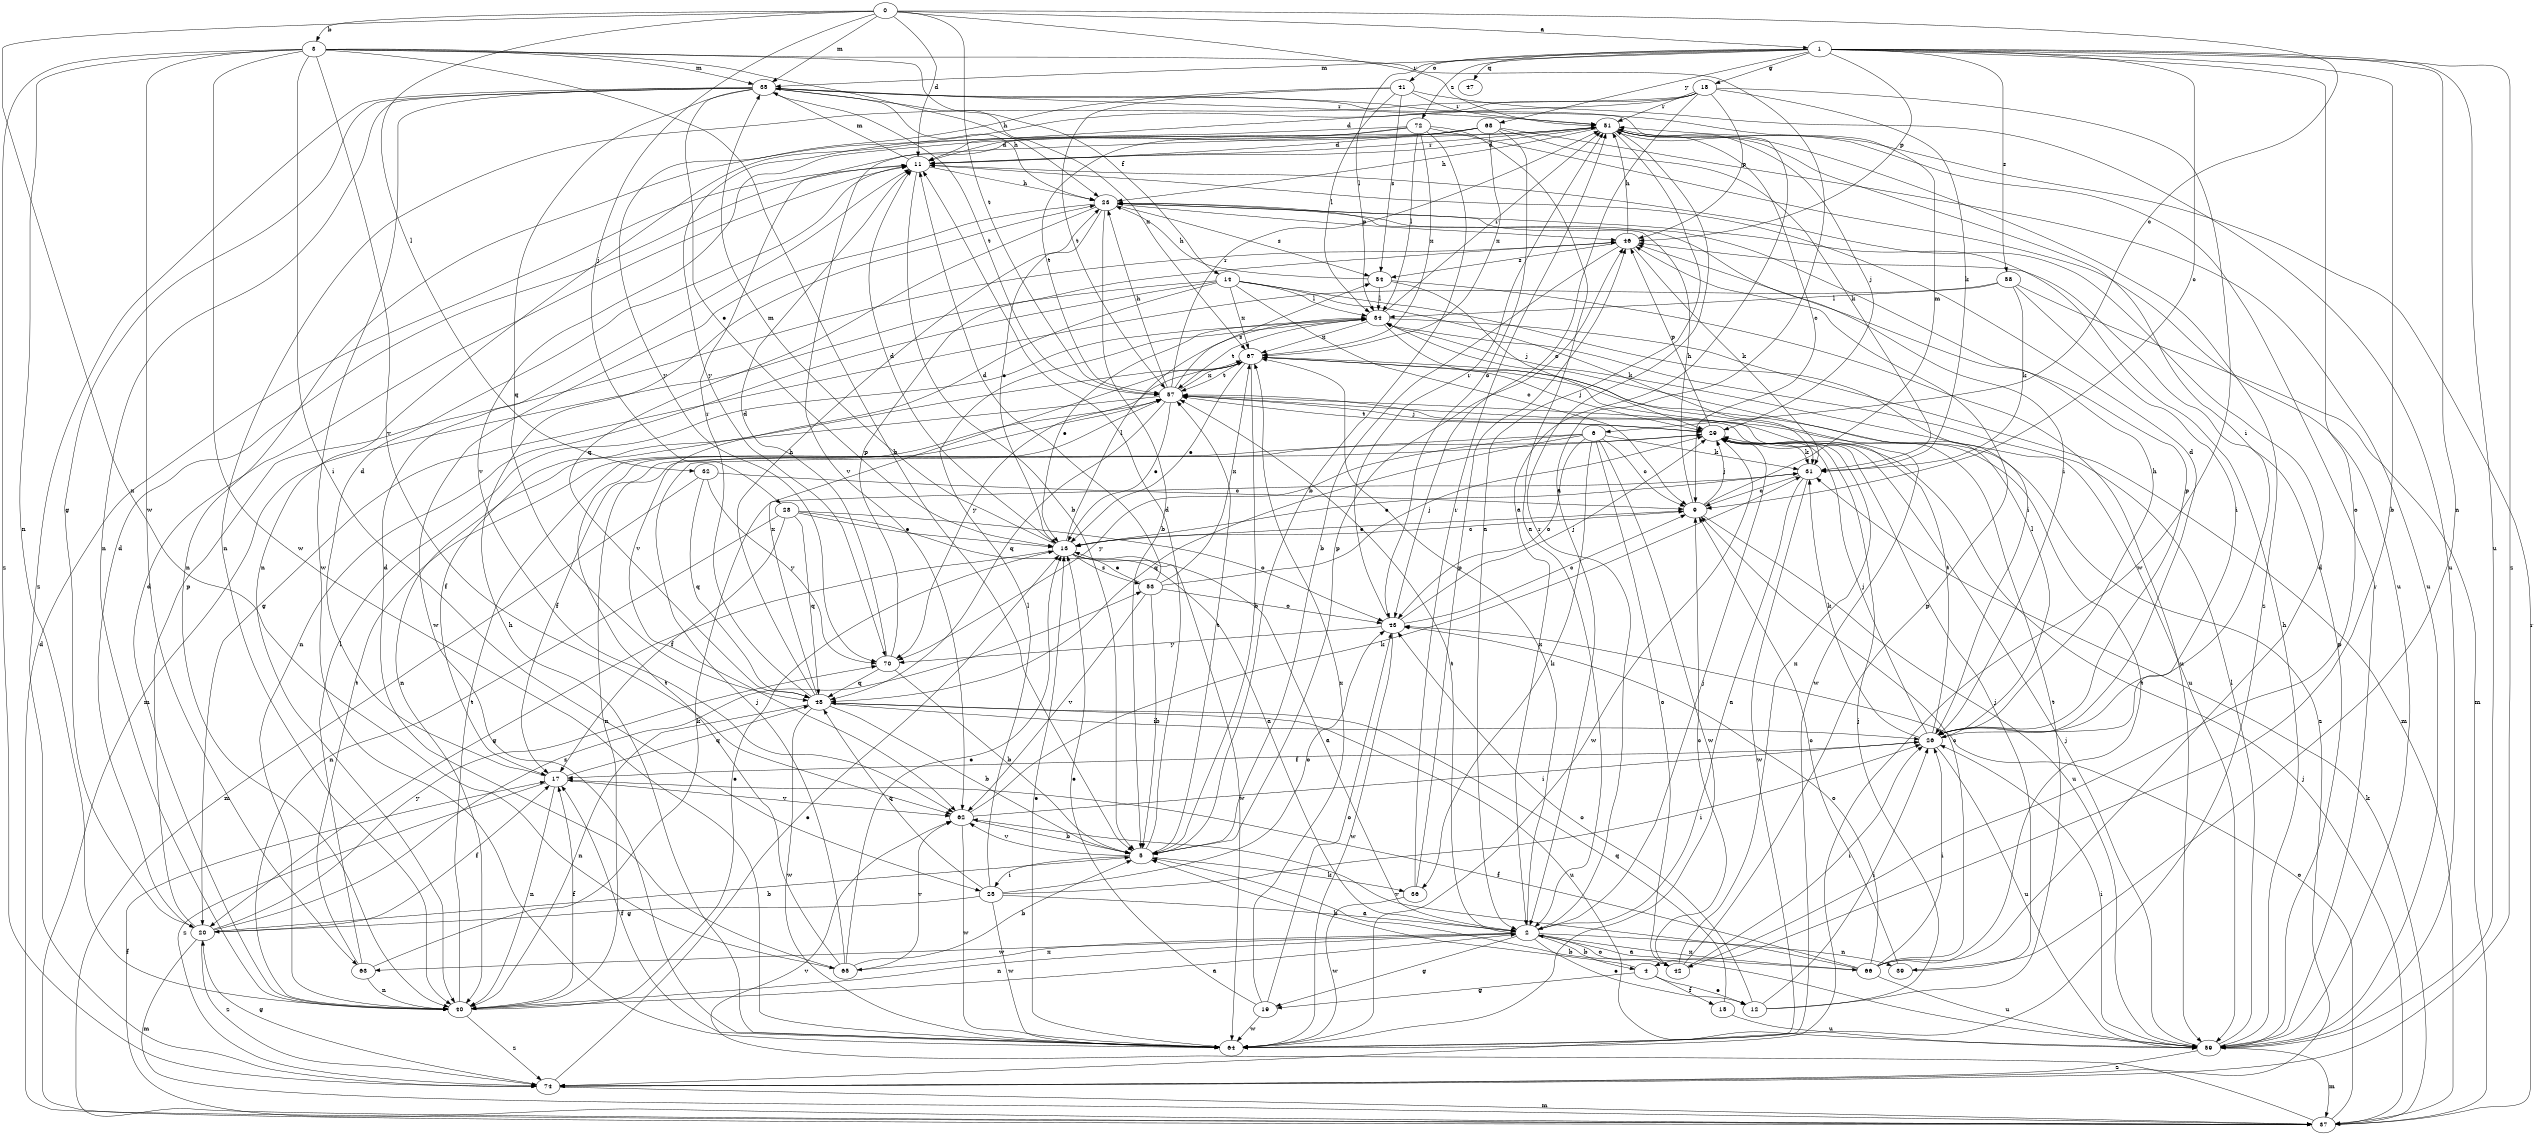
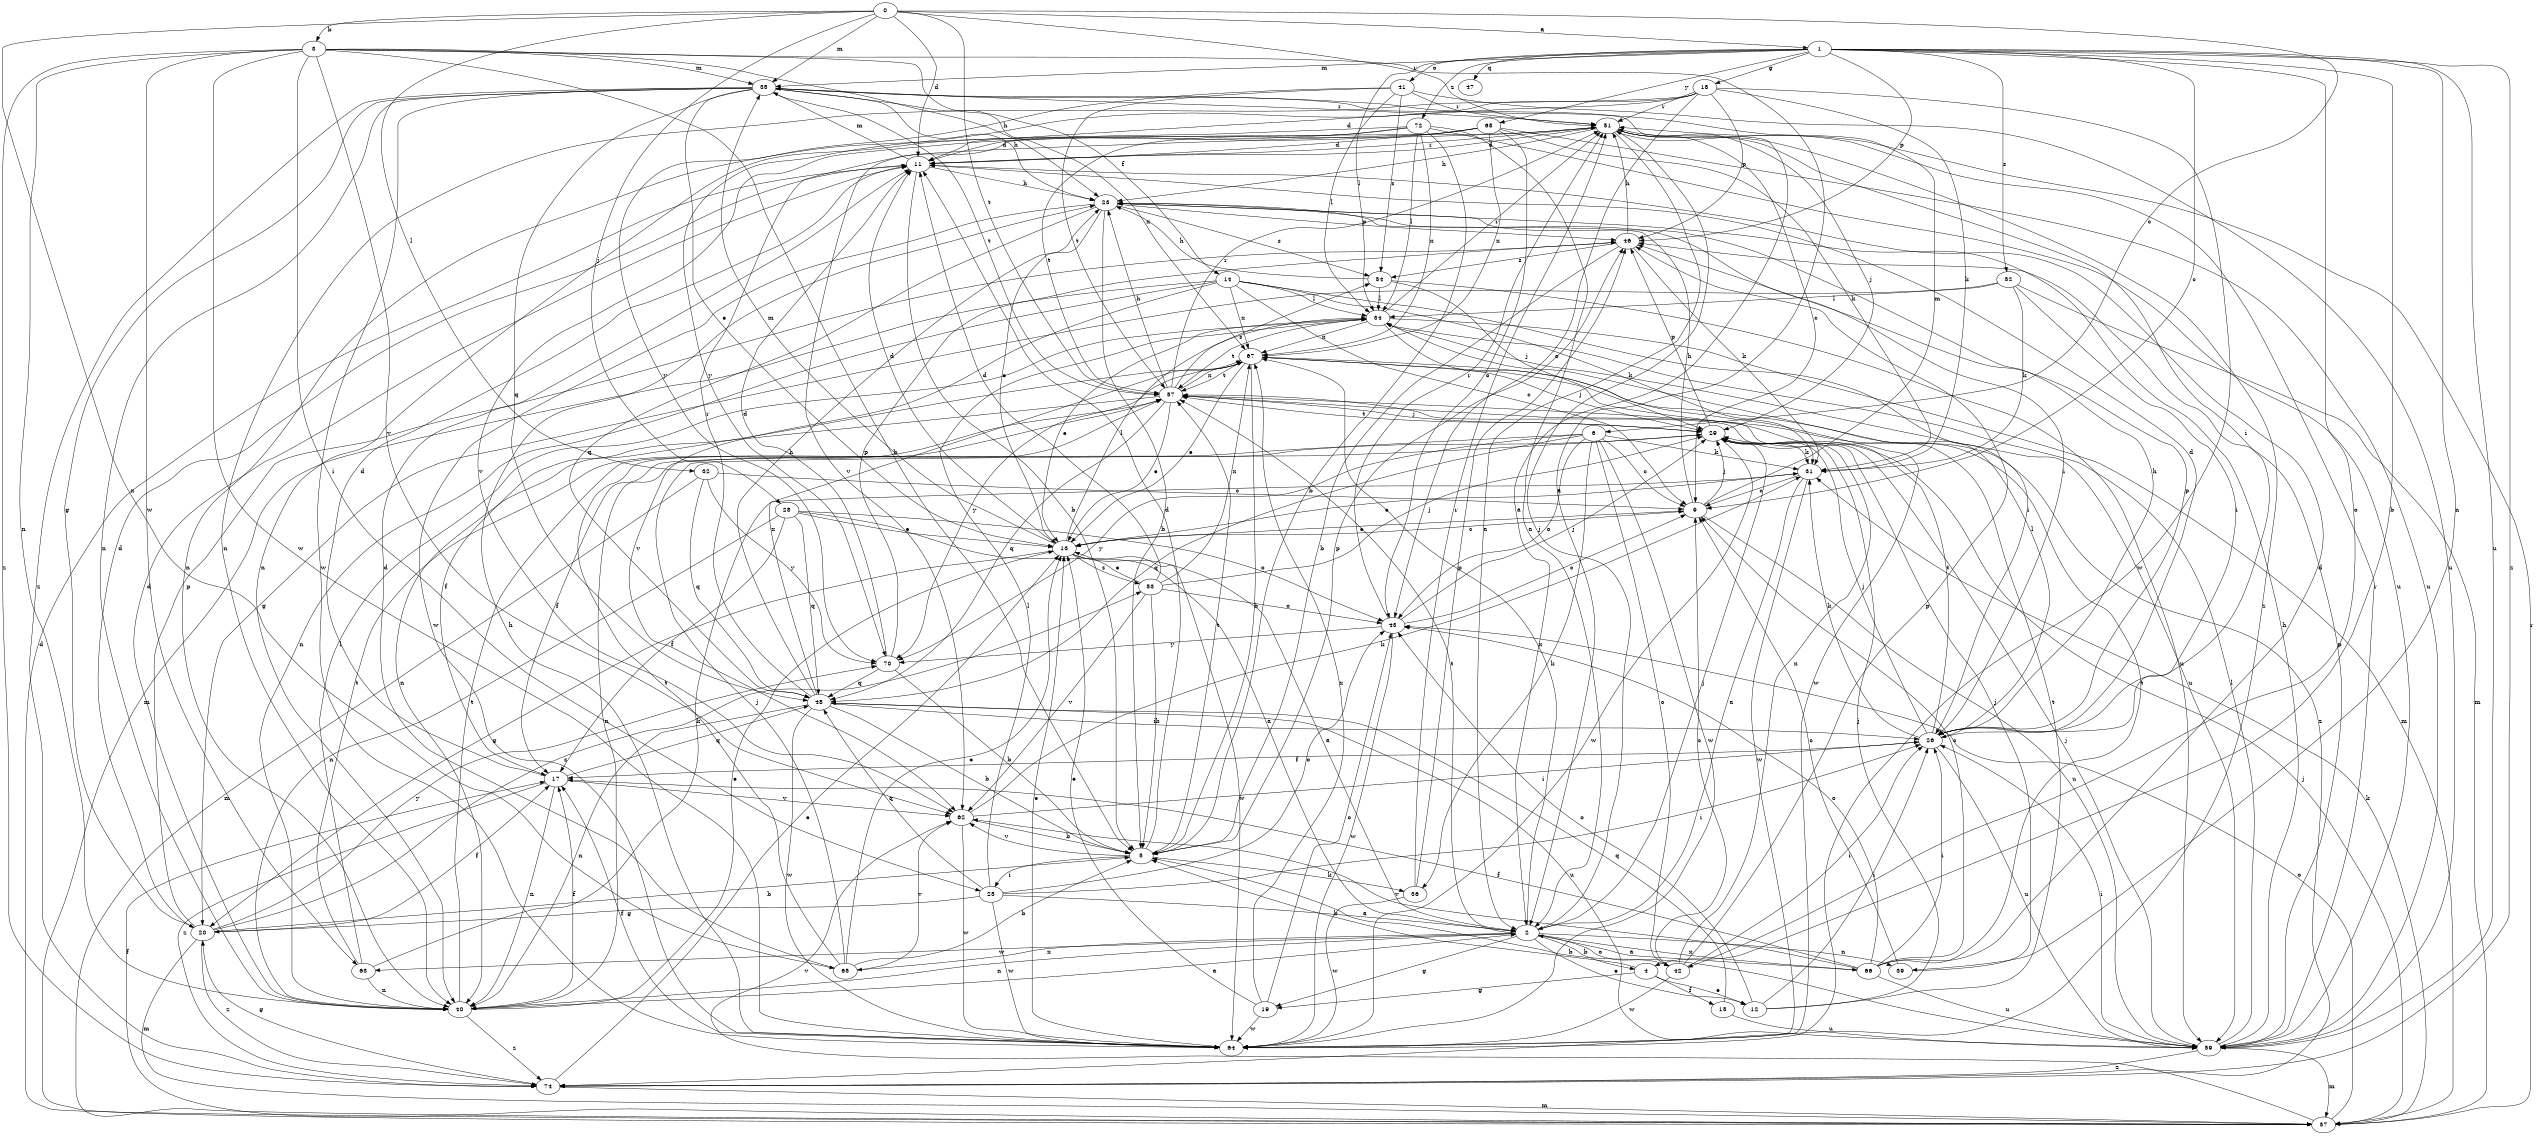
(2009, 280) -> (2009, 280)
(1540, 529) -> (1540, 529)
none -> (1499, 1041)
